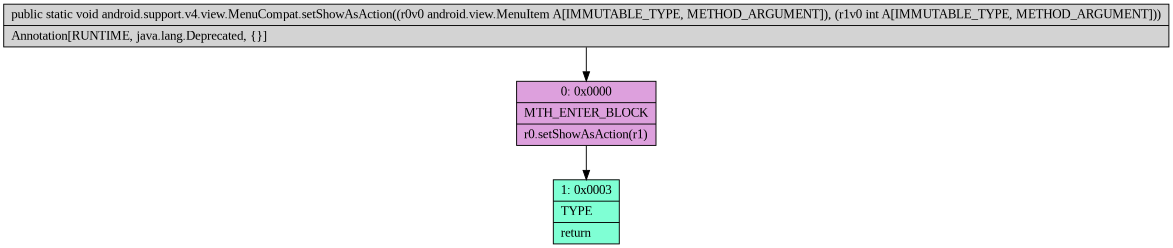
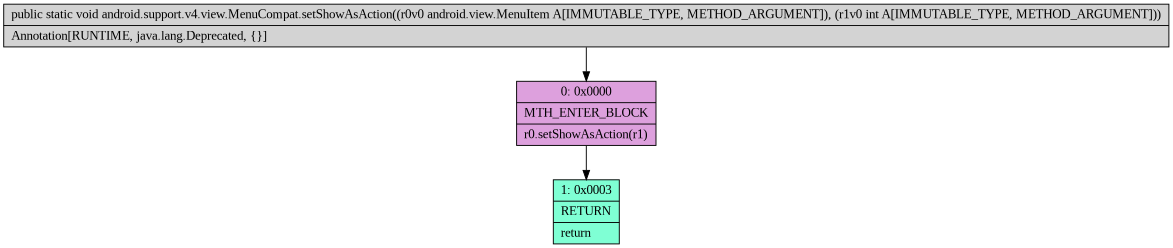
(577, 211) -> (586, 211)
